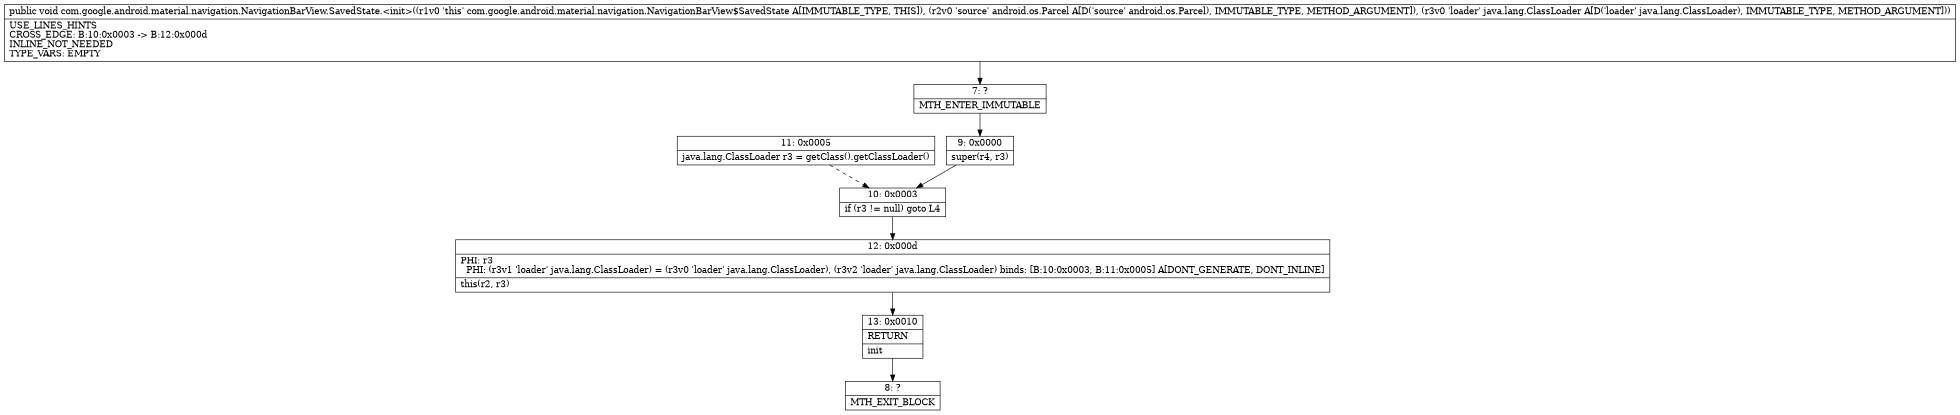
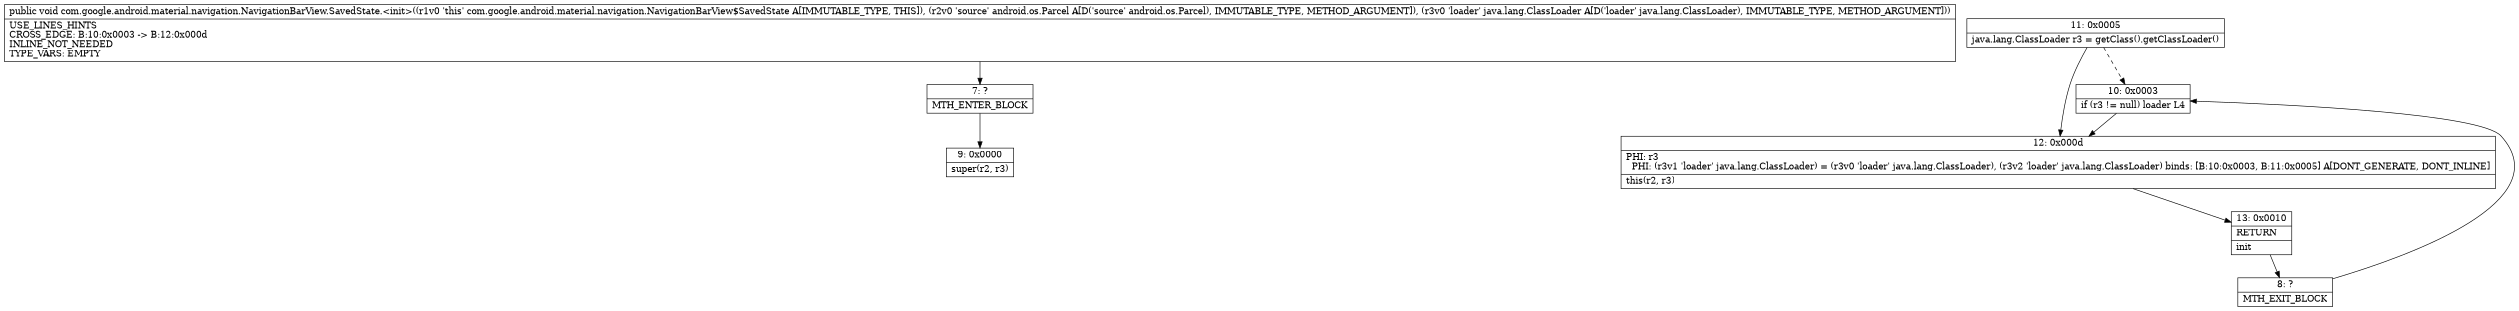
none -> (2069, 87)
(980, 106) -> (980, 106)
(980, 157) -> (980, 169)
(939, 175) -> (2477, 126)
(893, 209) -> (2133, 106)
